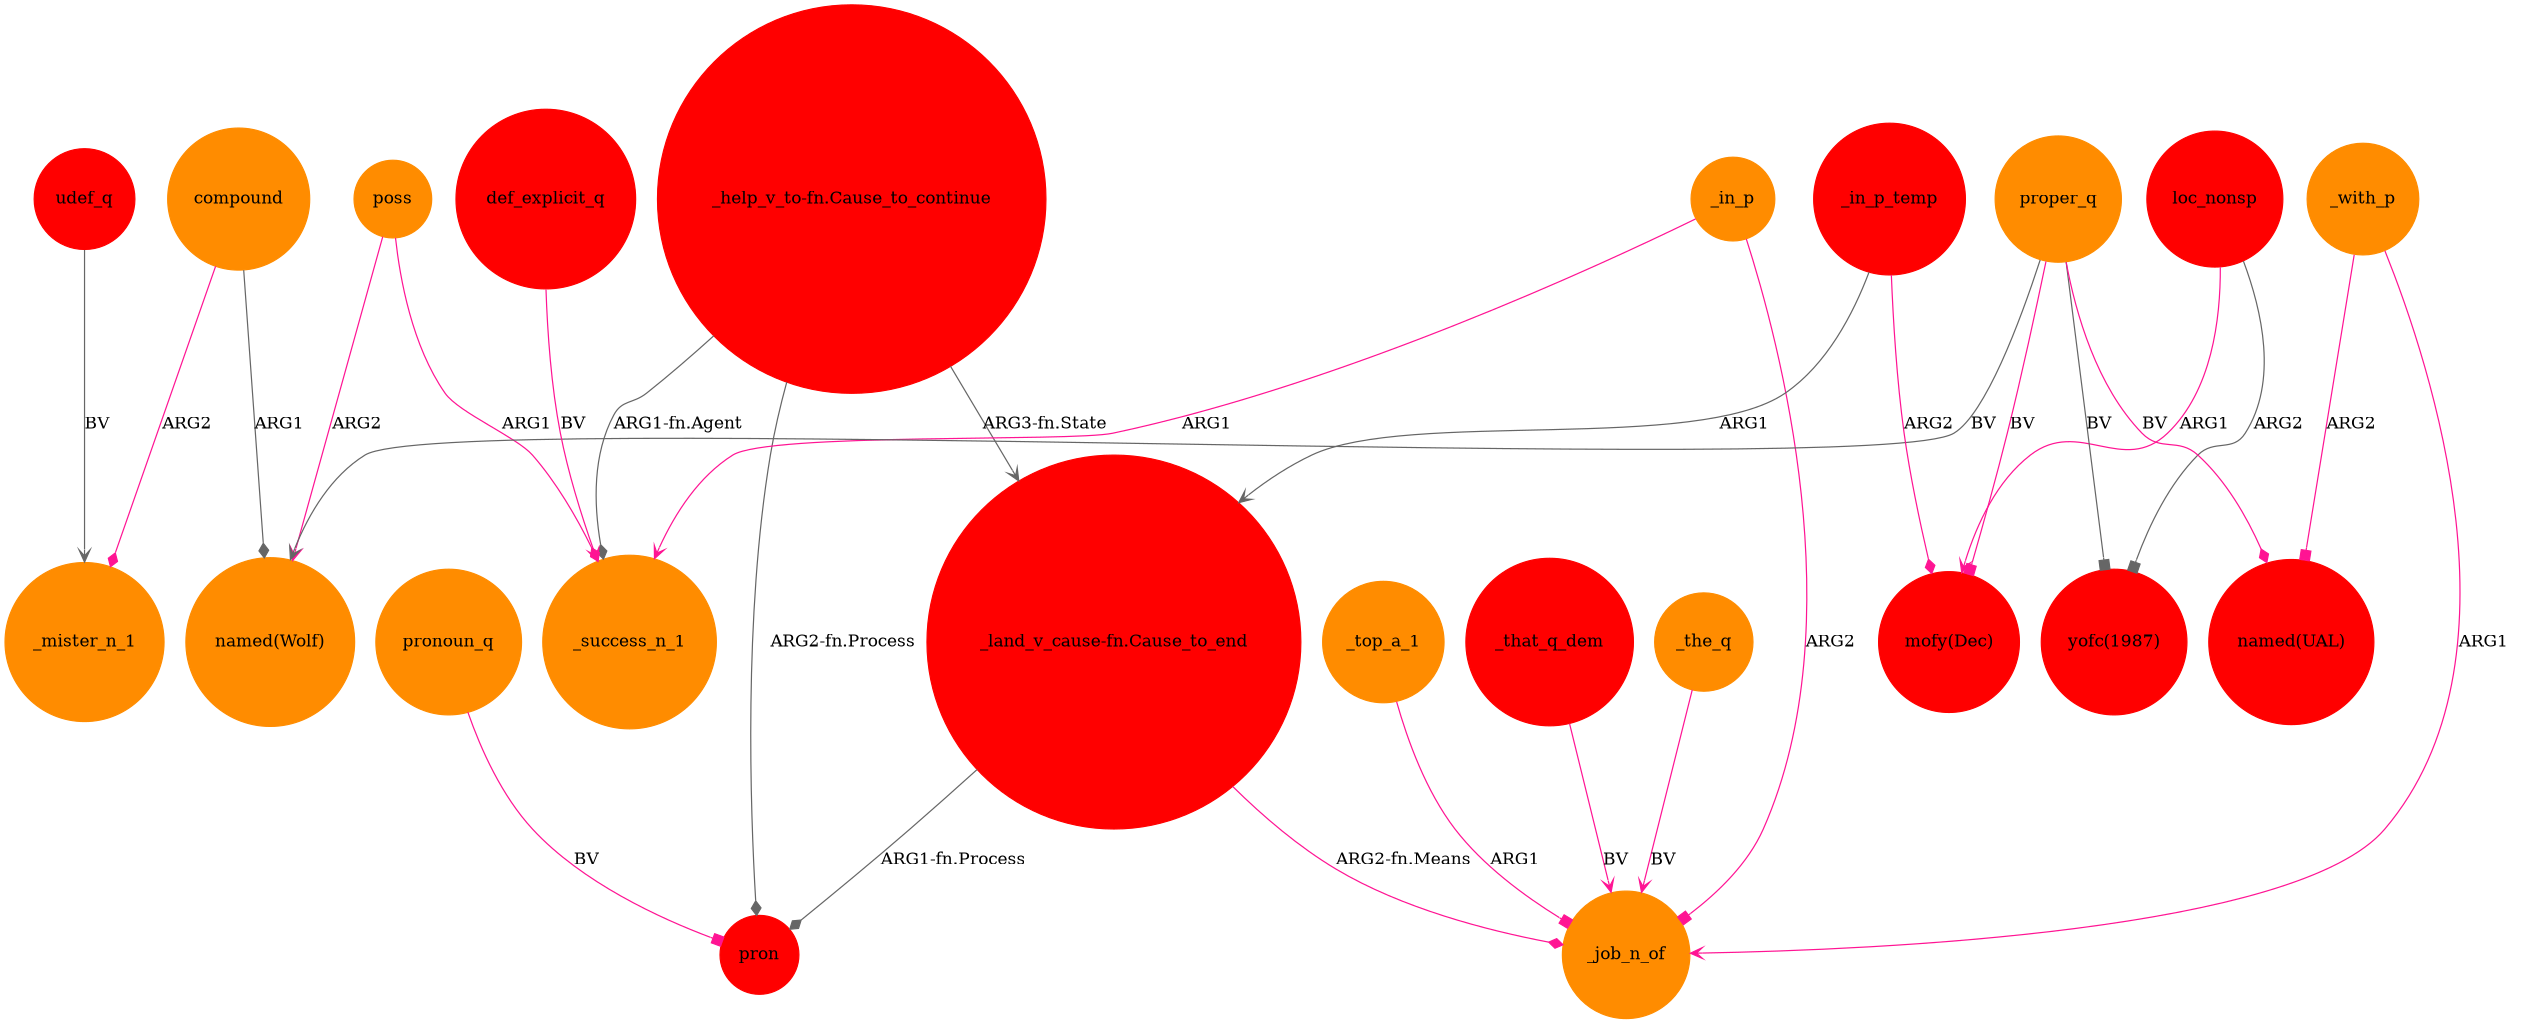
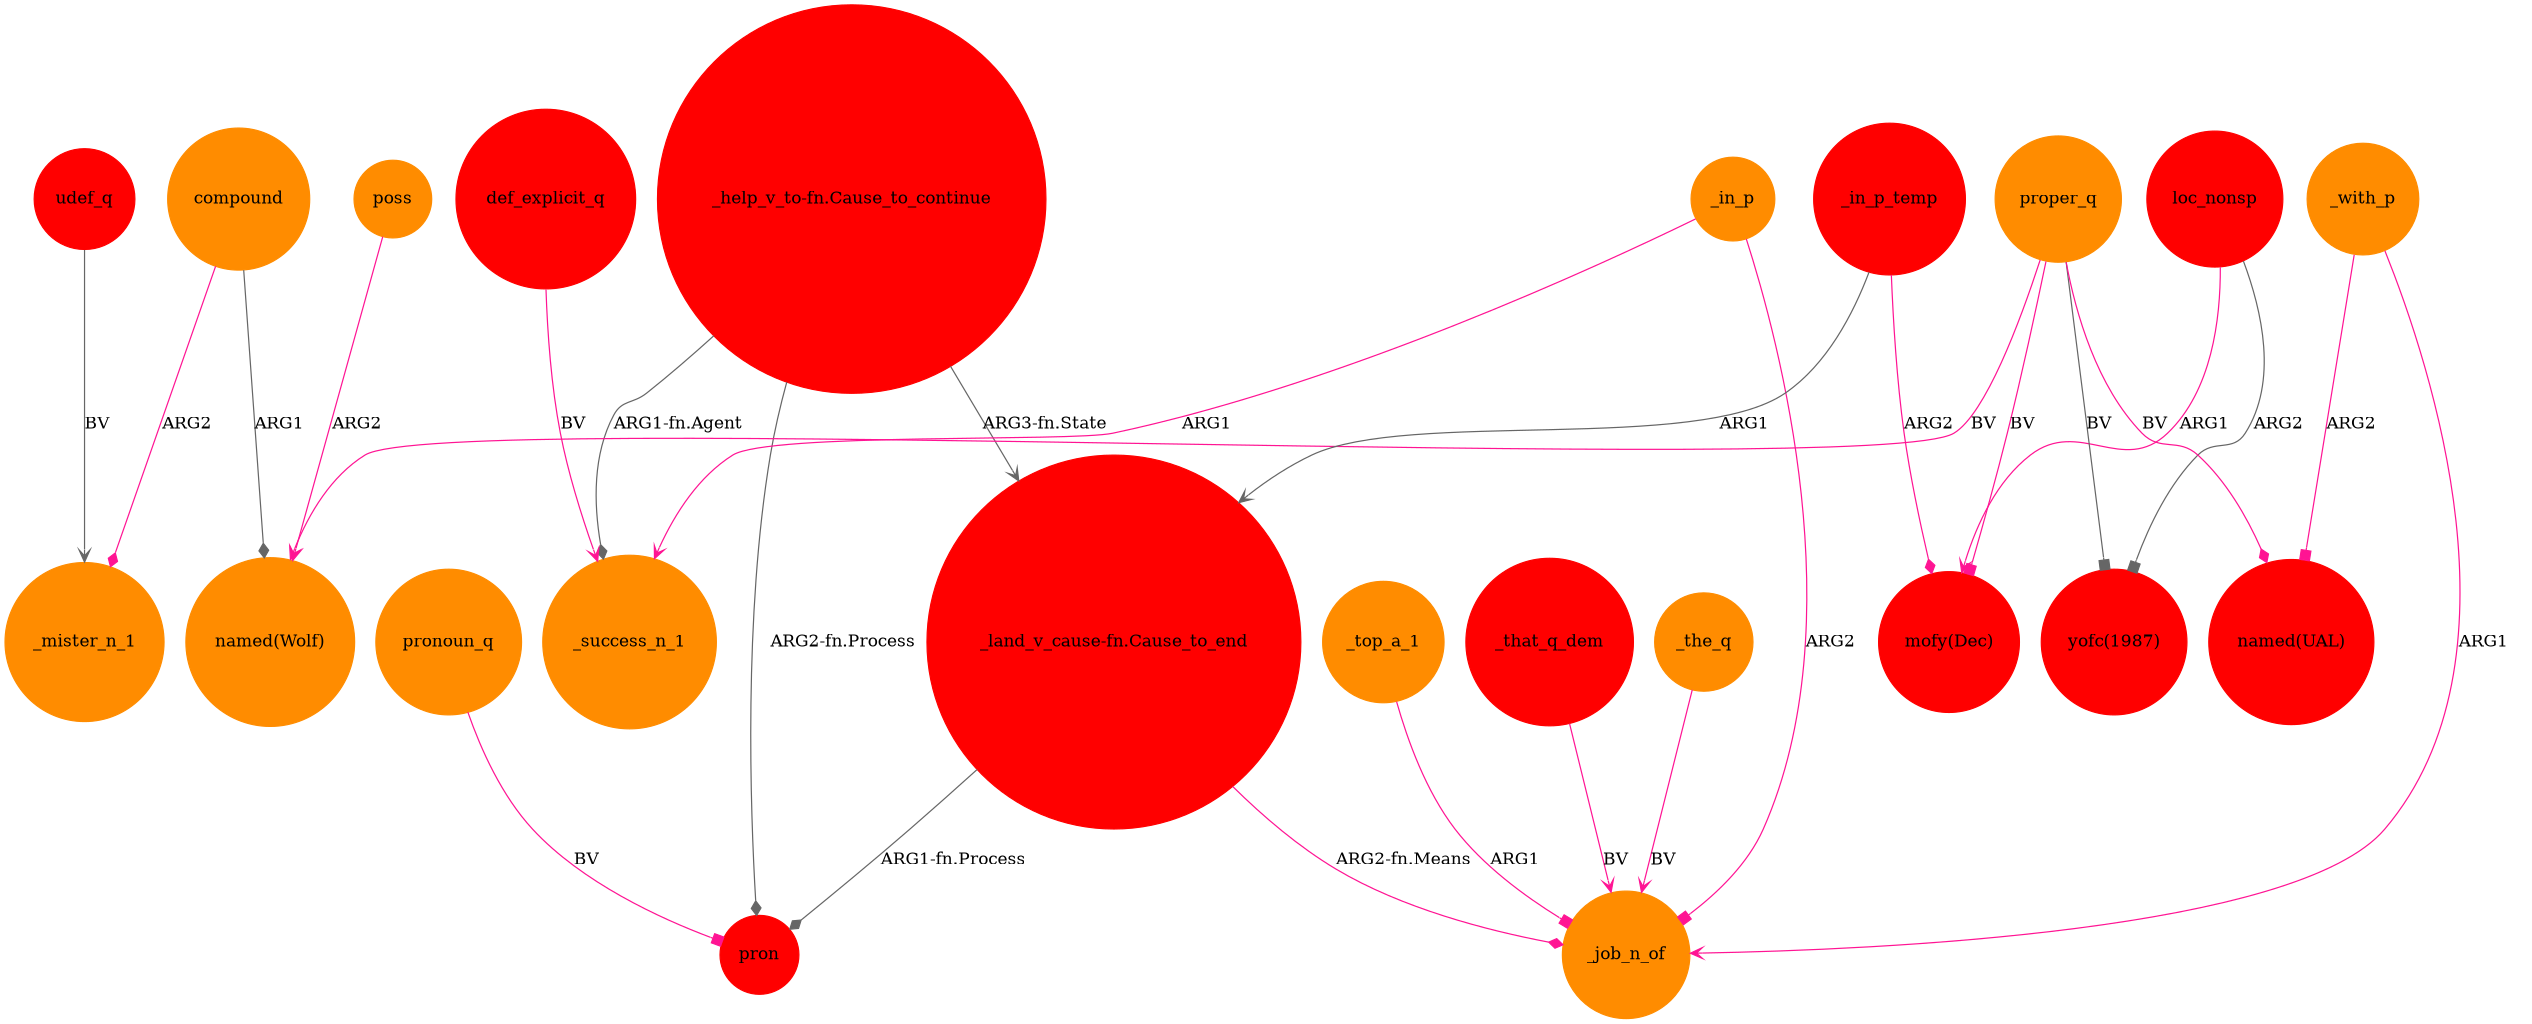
(465, 410) -> none
(1198, 444) -> (1198, 444)
